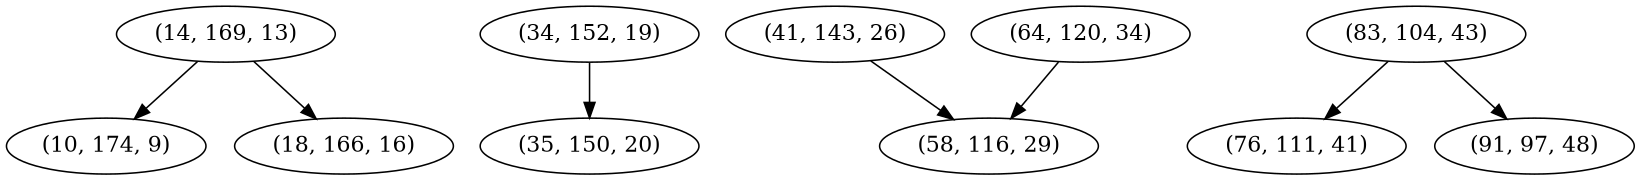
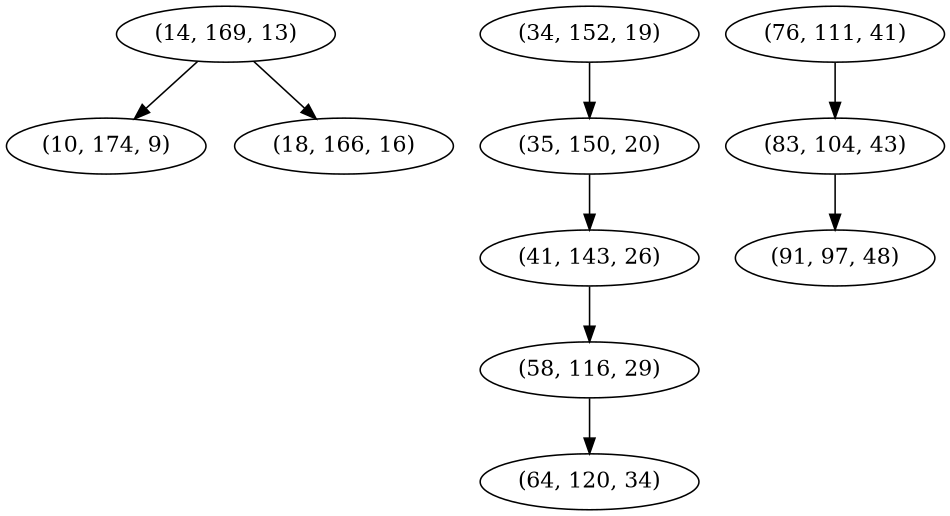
(1040, 84) -> (590, 418)
(1362, 85) -> (835, 83)
none -> (590, 194)
